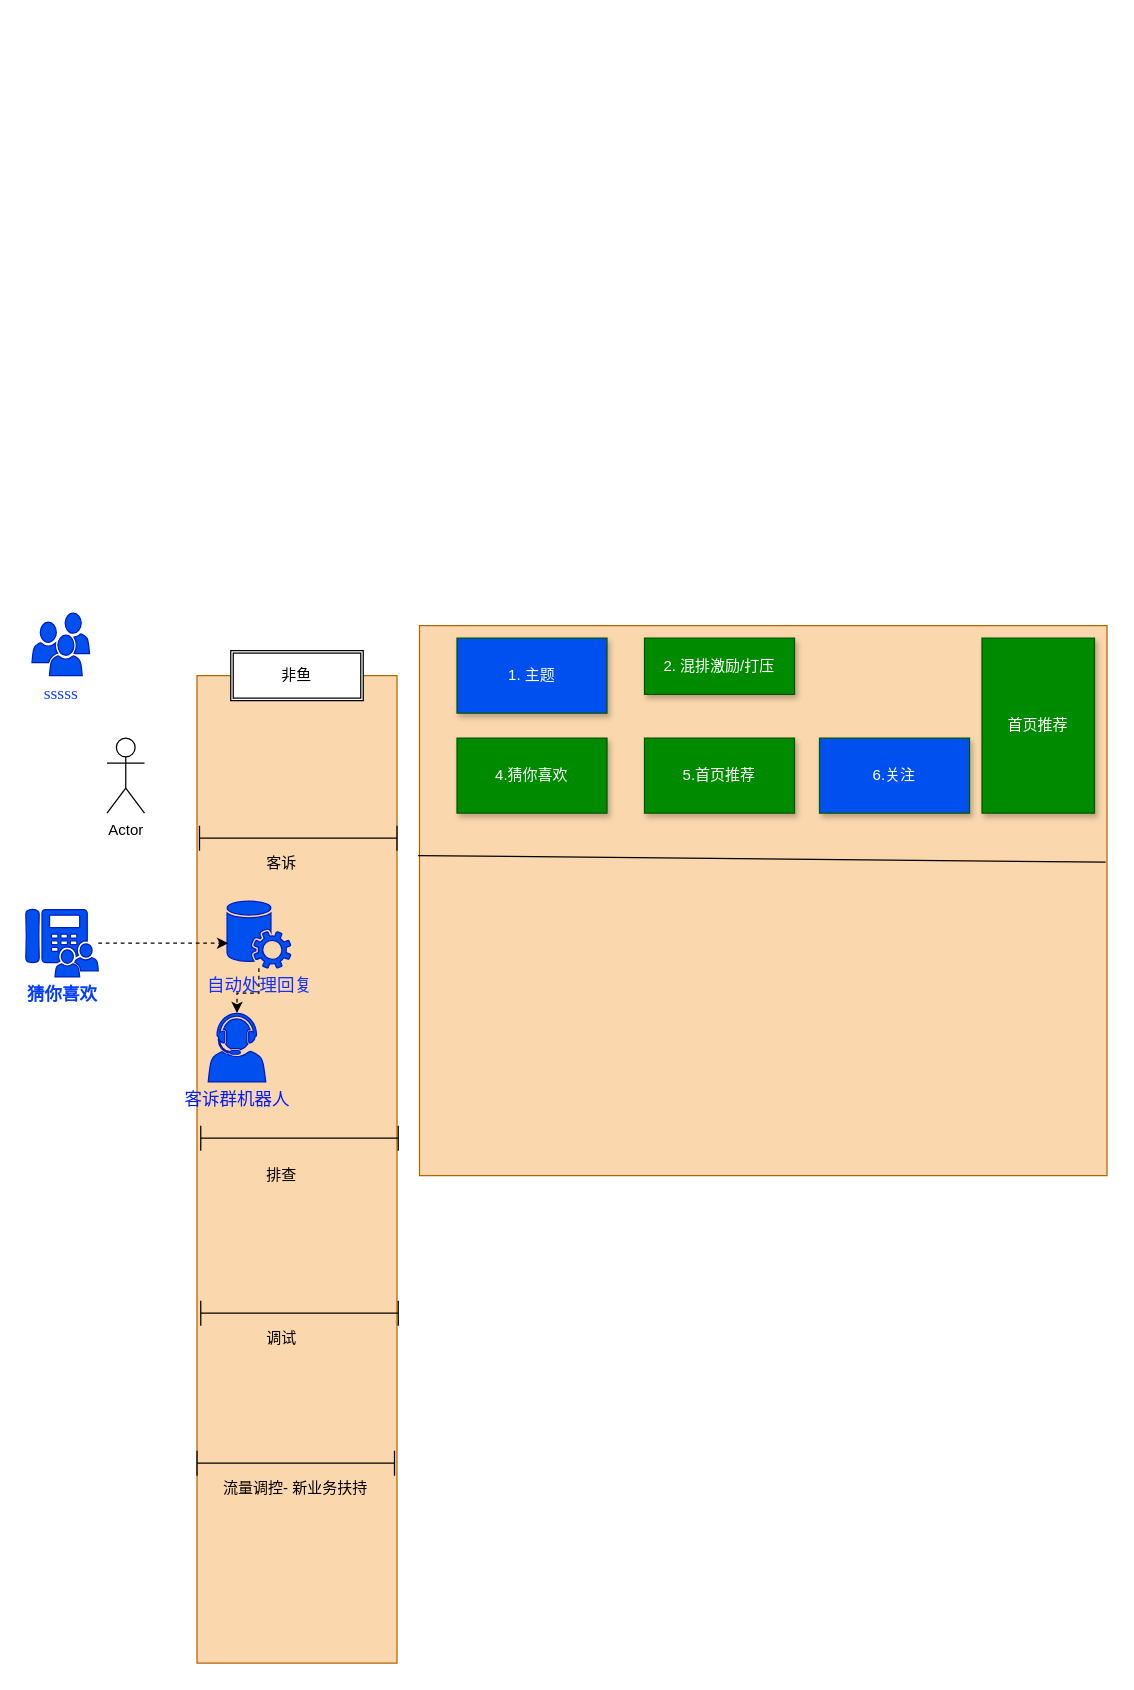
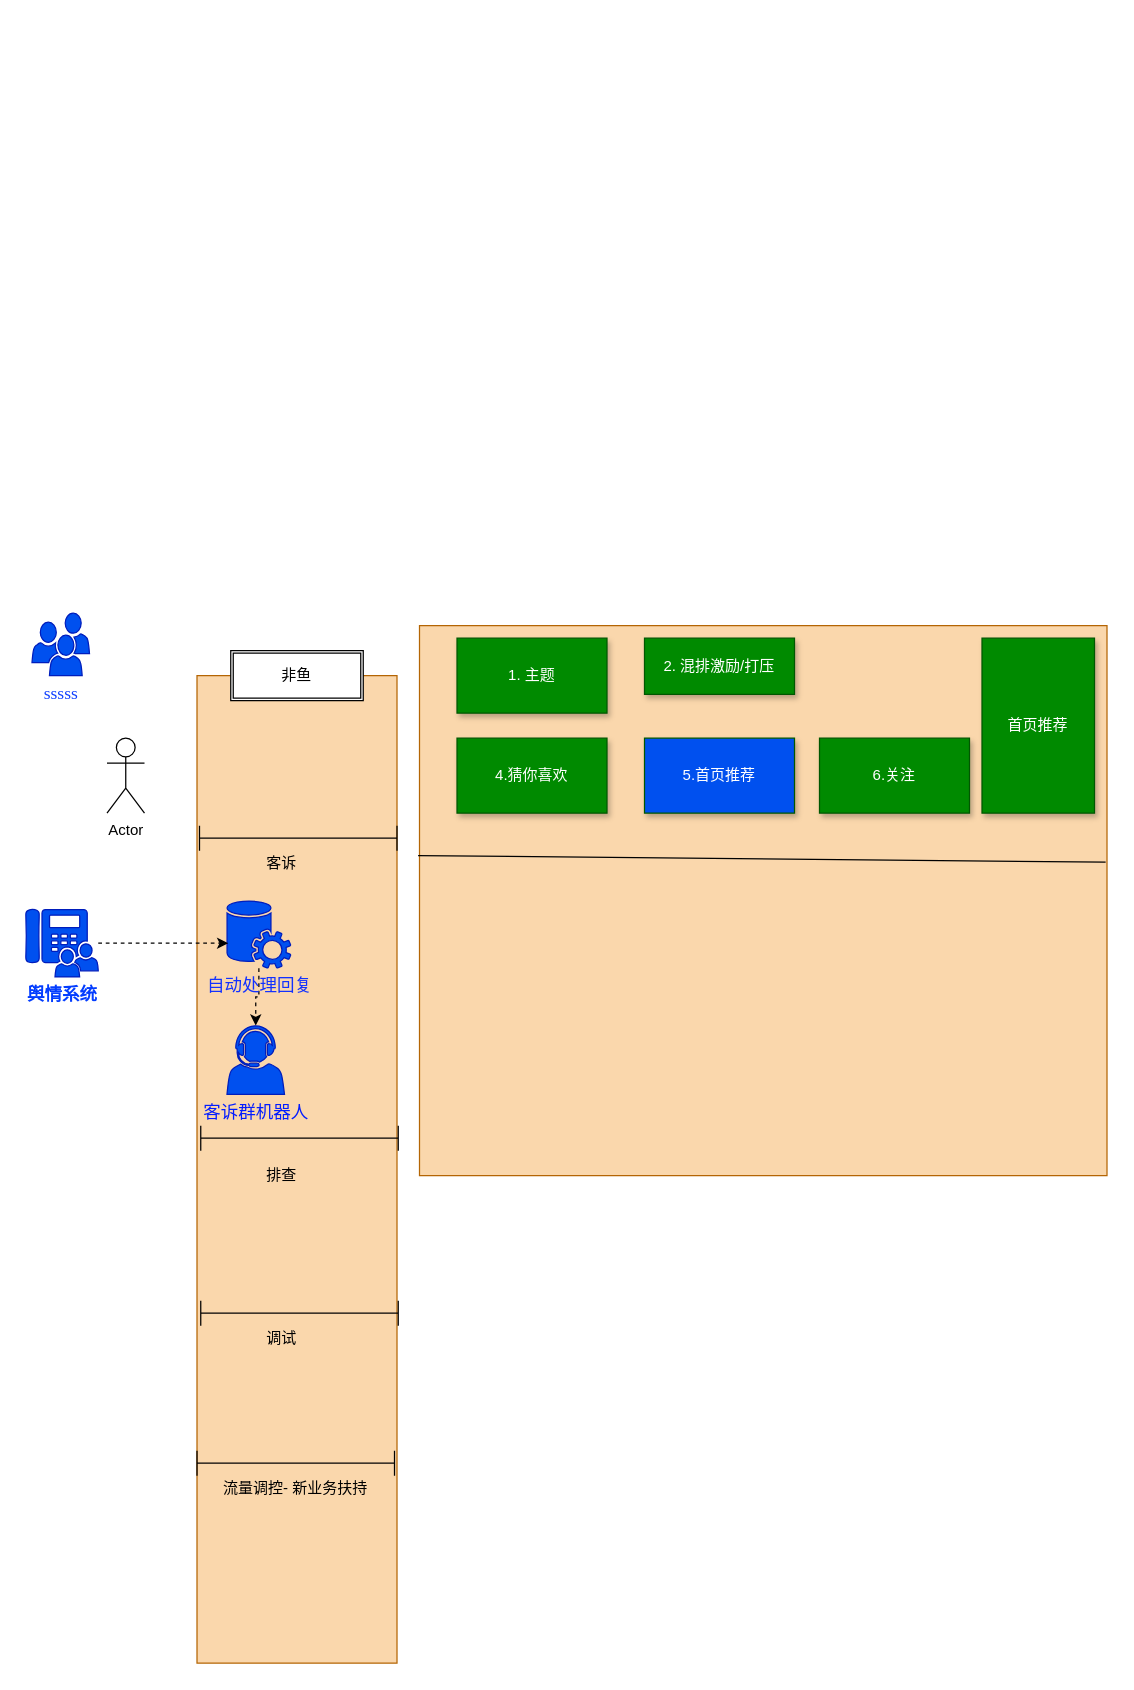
(532, 676) -> (532, 676)
(719, 776) -> (719, 776)
(894, 776) -> (894, 776)
(63, 1007) -> (63, 1007)
(237, 1048) -> (256, 1060)
